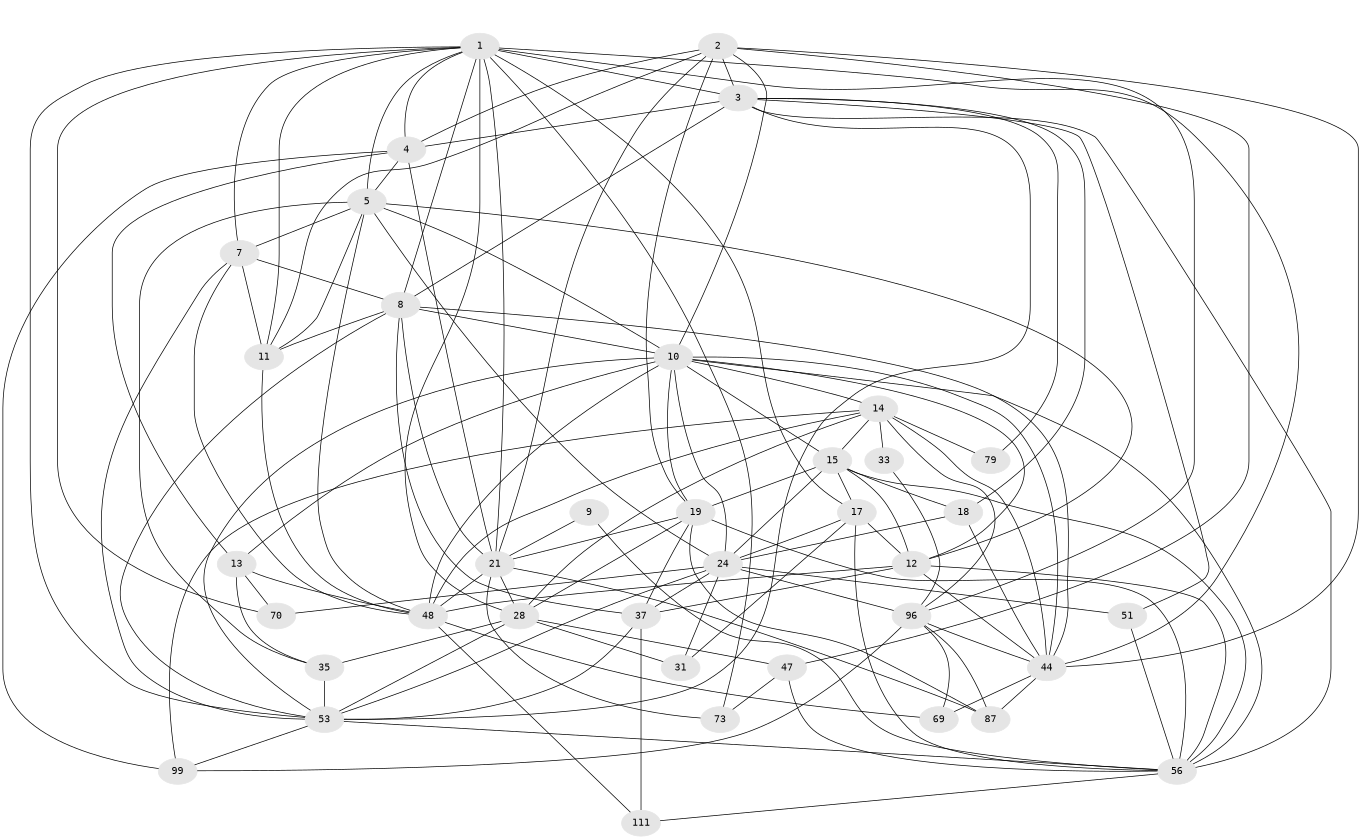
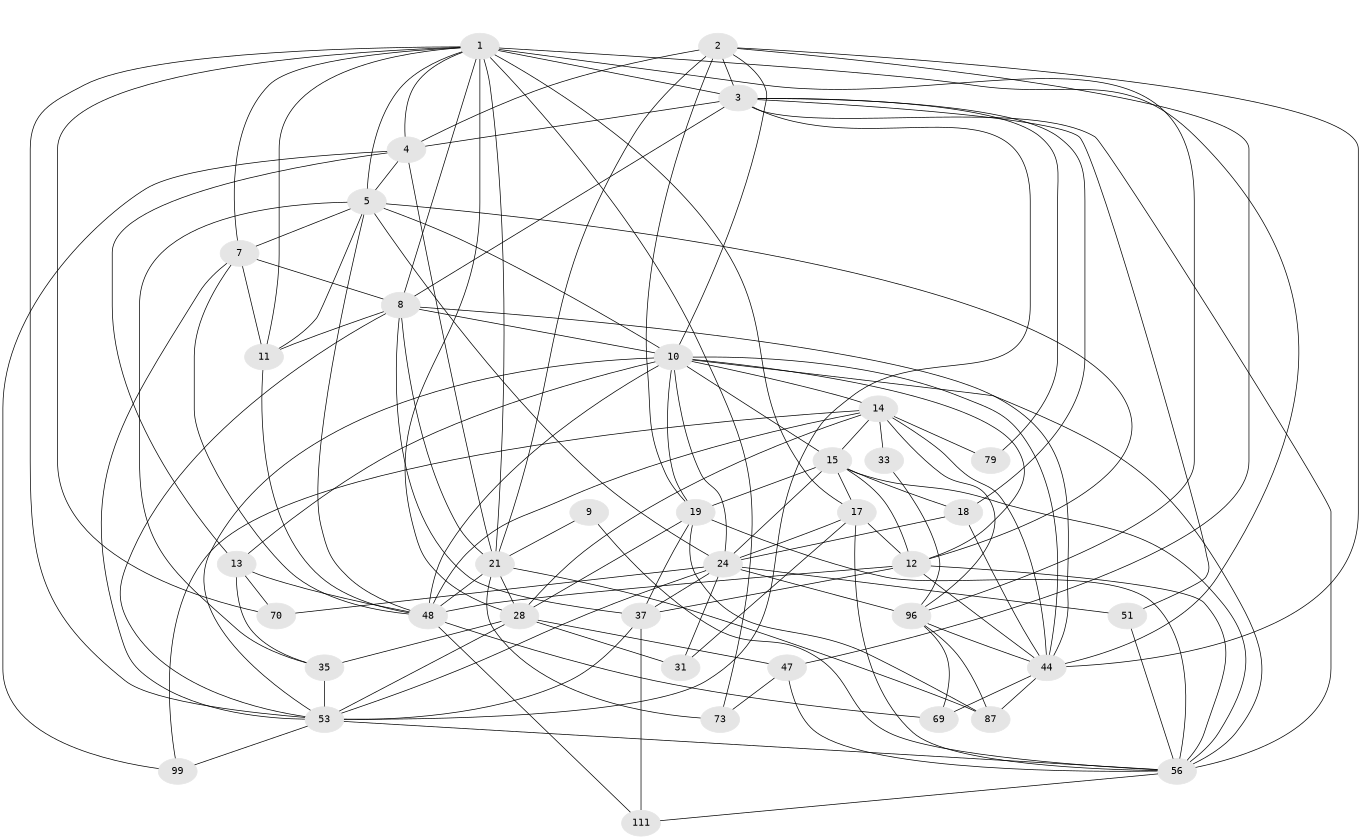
(455, 155) -> none
(591, 539) -> none
(567, 759) -> none
